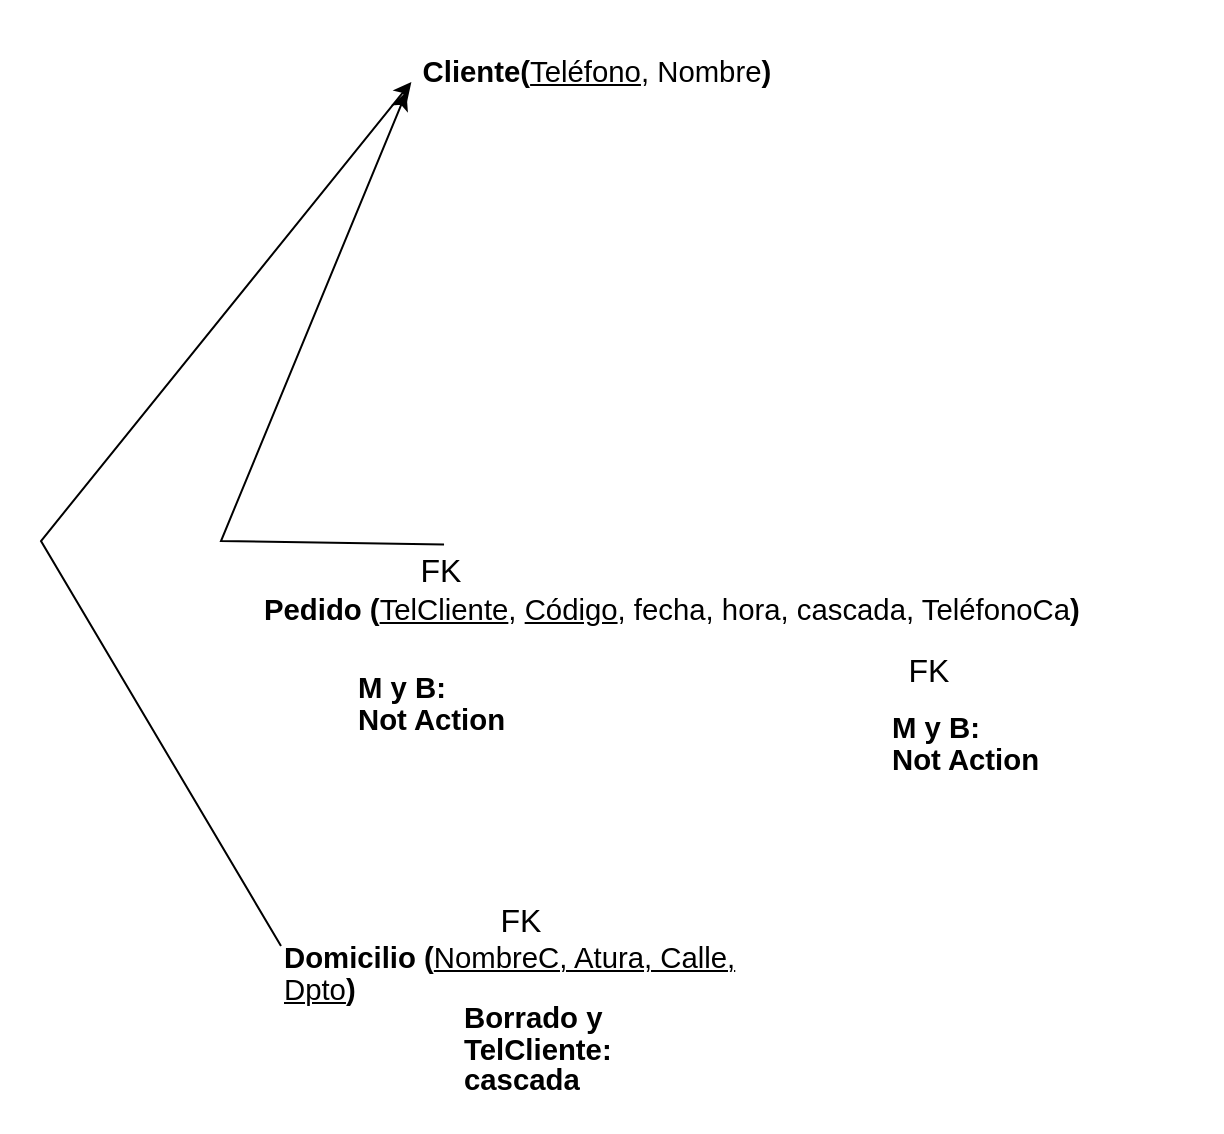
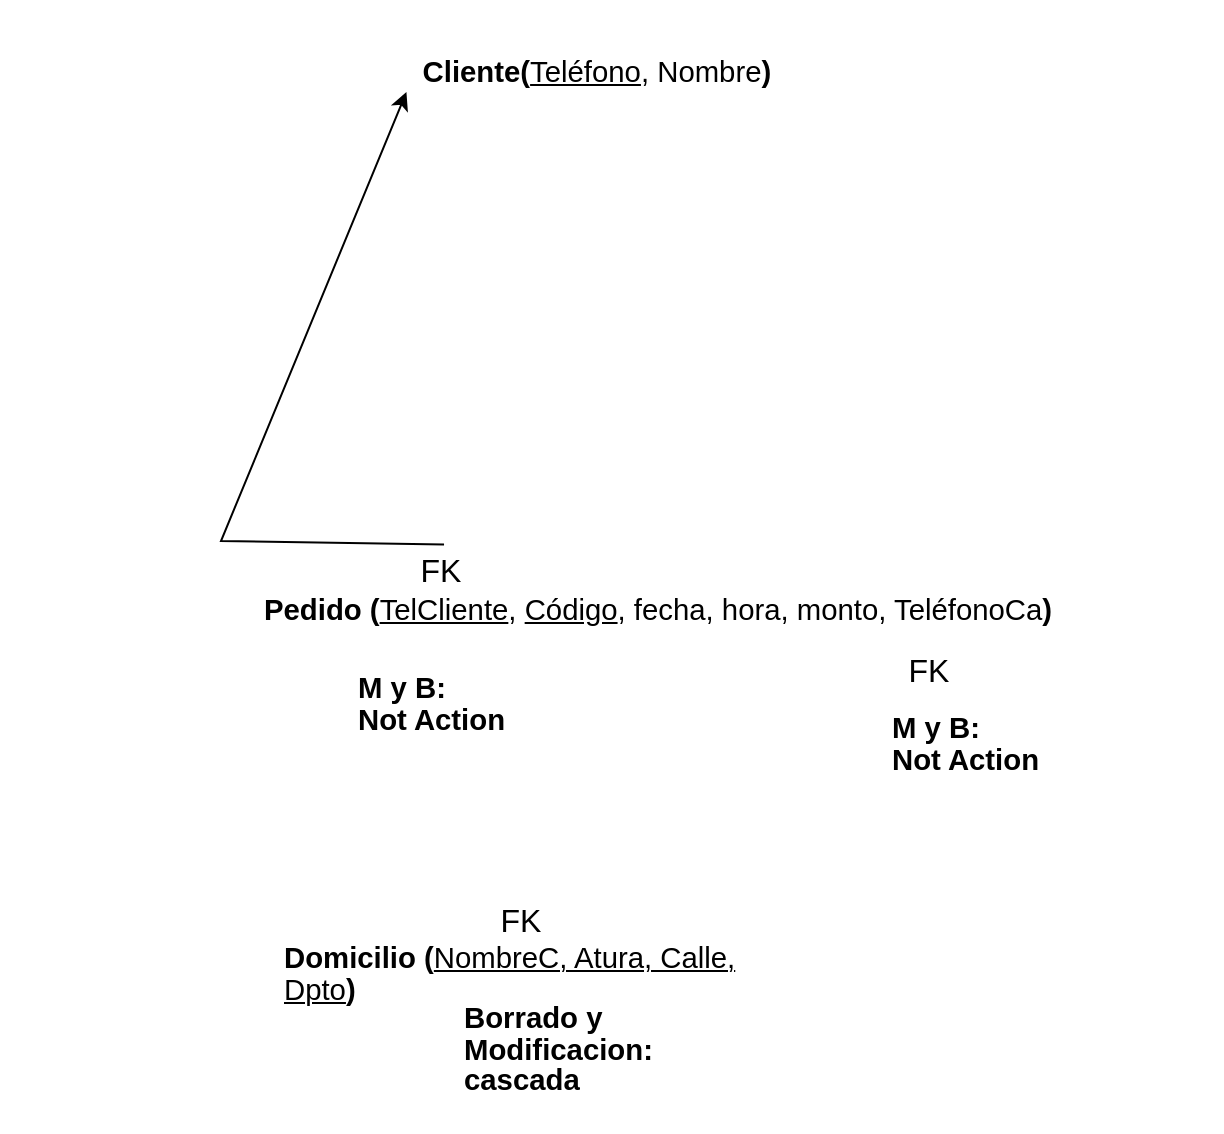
(74, 500) -> none
(622, 609) -> (608, 609)
(553, 1048) -> (553, 1048)
